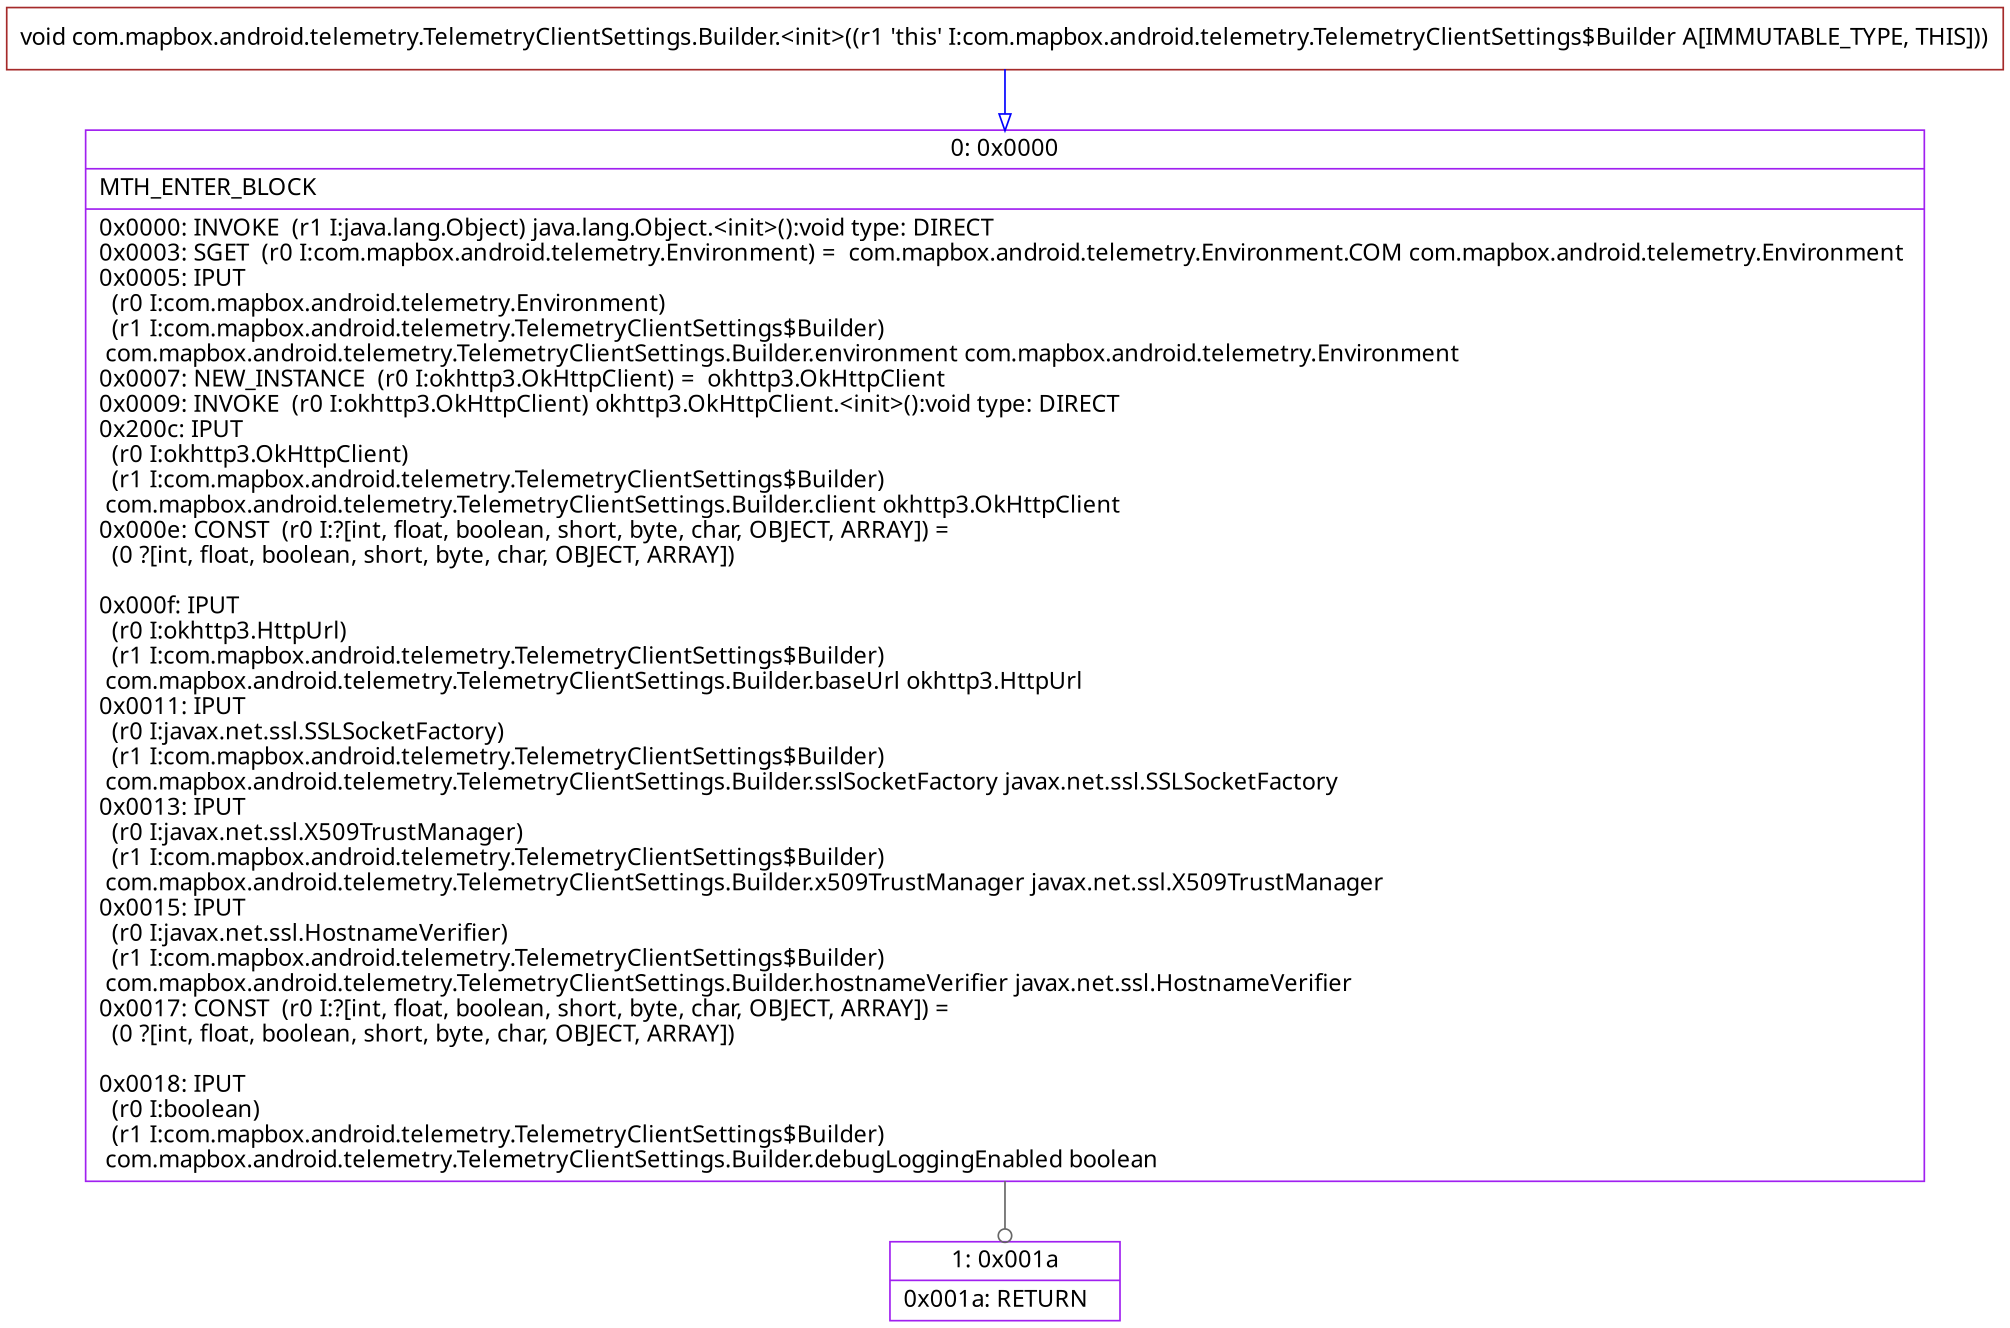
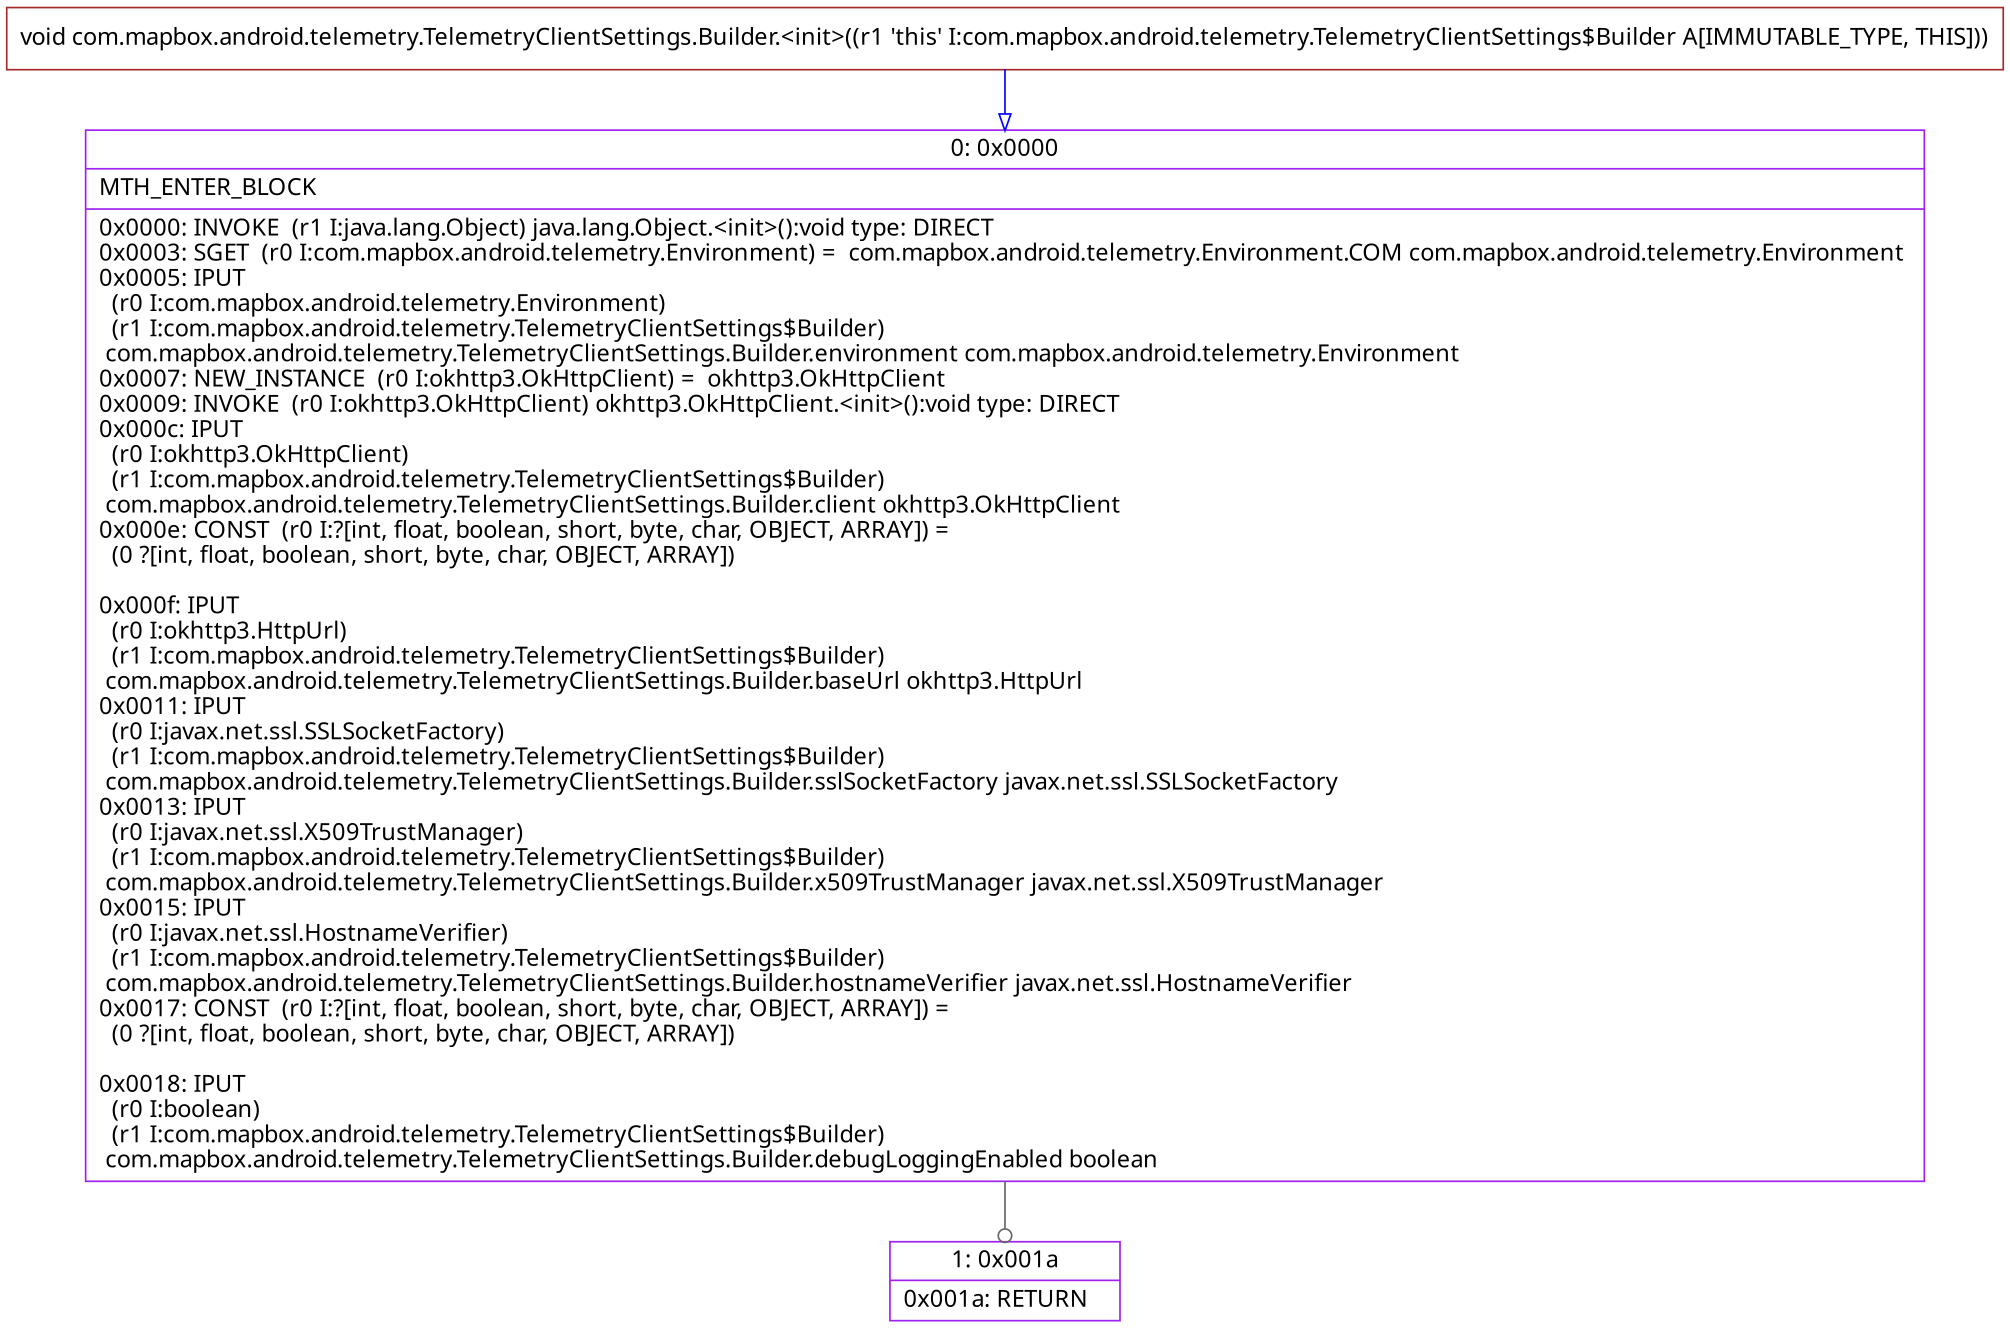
(178, 430) -> (178, 430)
